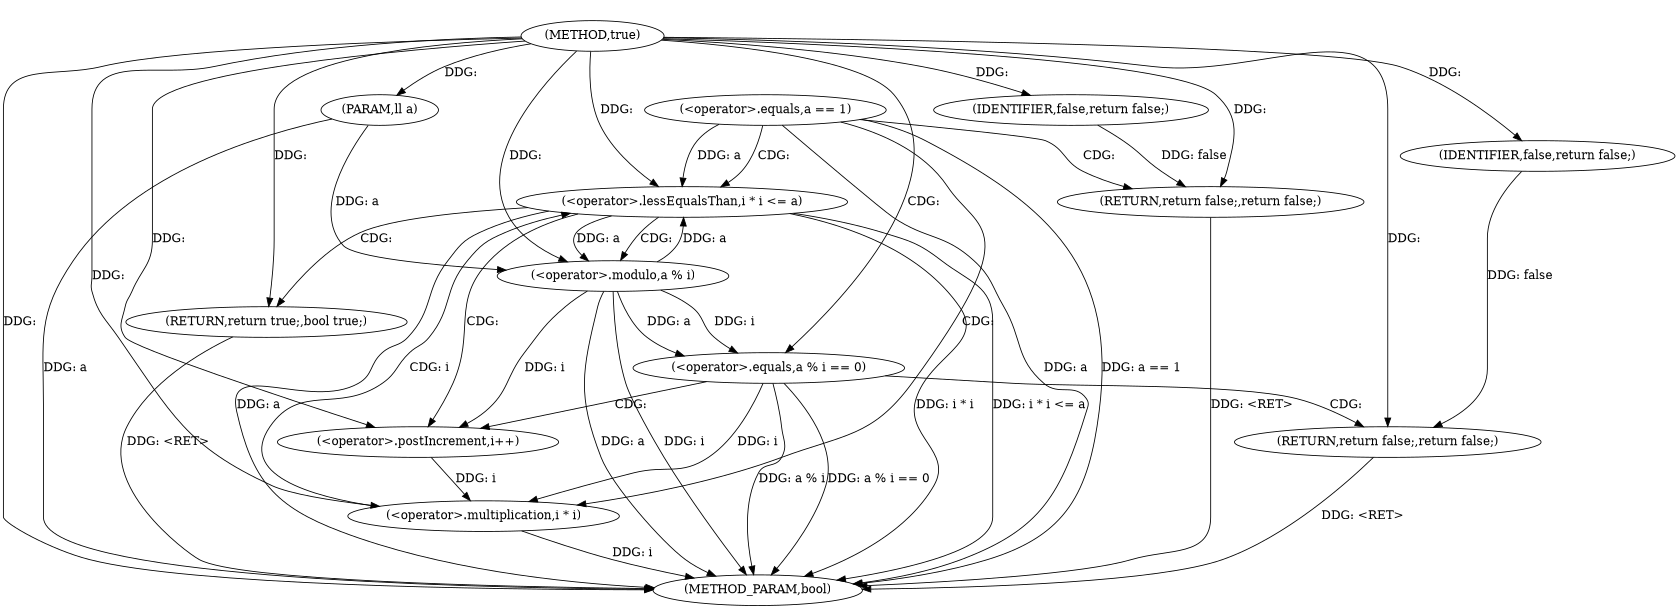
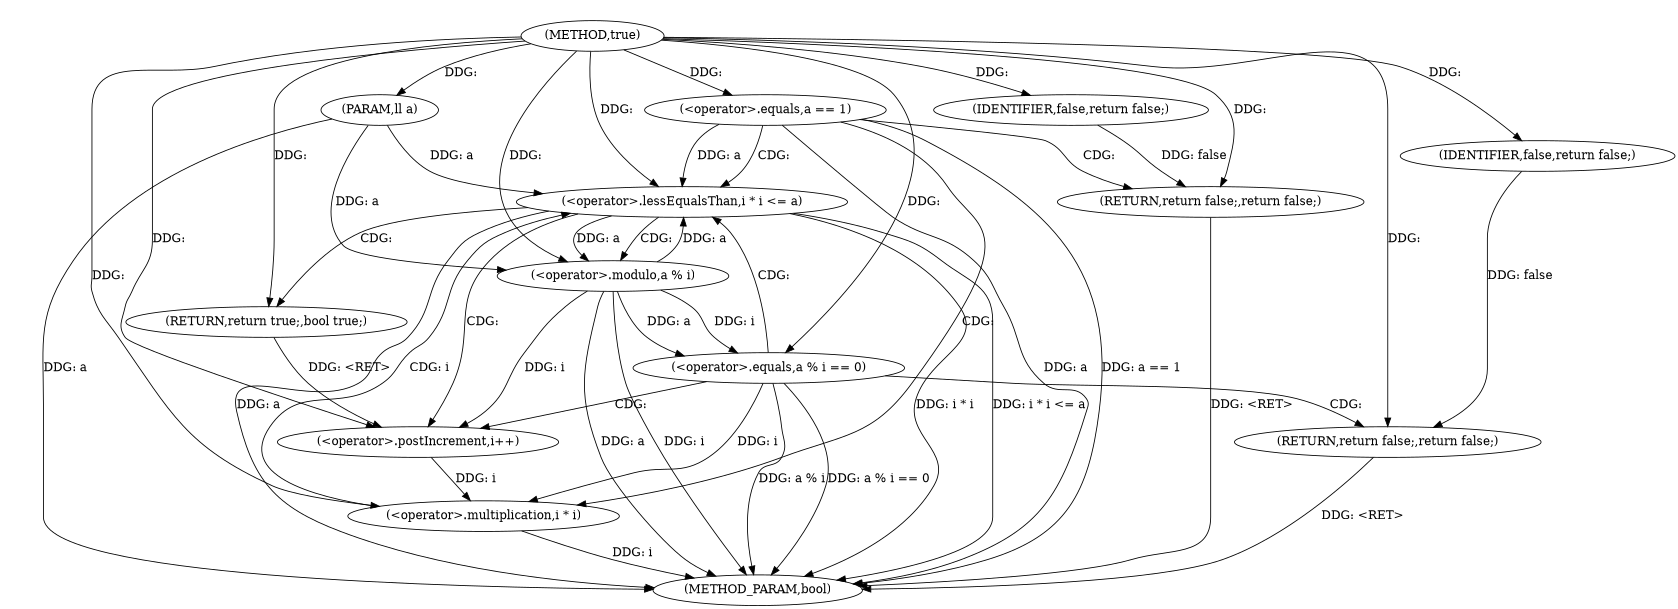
none -> (450, 179)
(926, 202) -> (926, 202)
none -> (756, 283)
(3, 370) -> (674, 71)
(213, 564) -> (311, 385)
